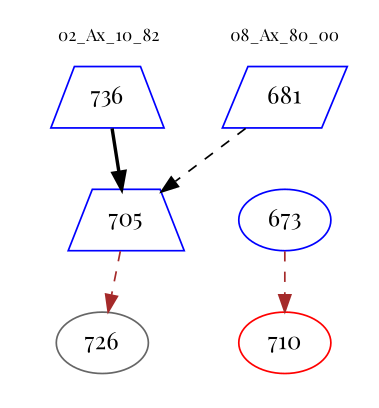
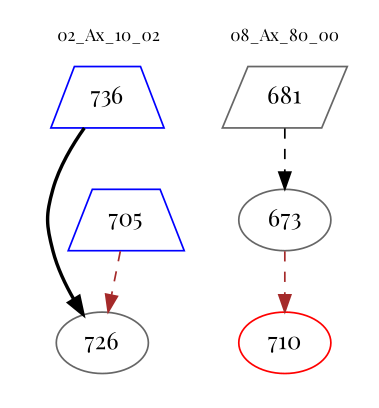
(109, 37) -> (109, 37)
(285, 97) -> (285, 97)
(223, 146) -> (285, 150)
(116, 150) -> (48, 212)
(285, 220) -> (285, 220)
